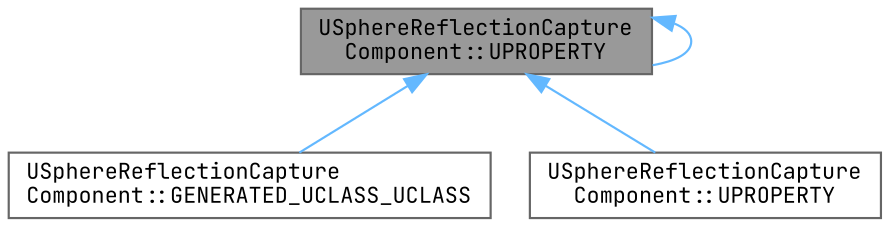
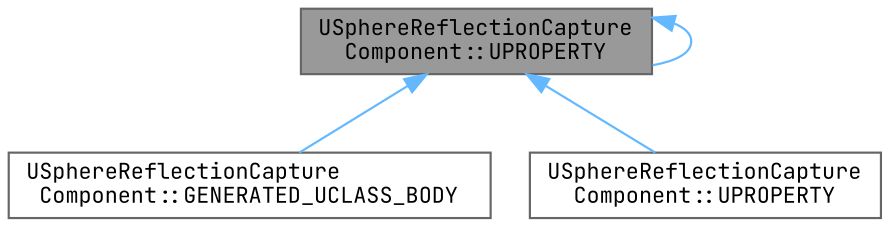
(250, 185) -> (250, 185)
